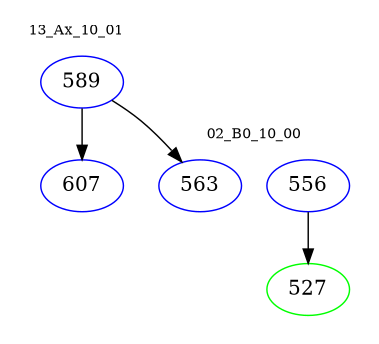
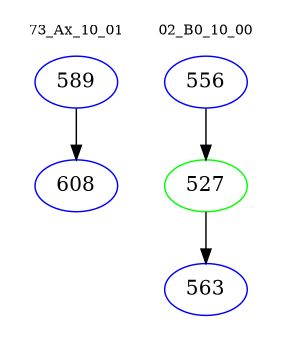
(76, 31) -> (76, 31)
(157, 135) -> (206, 231)
(82, 186) -> (76, 186)
